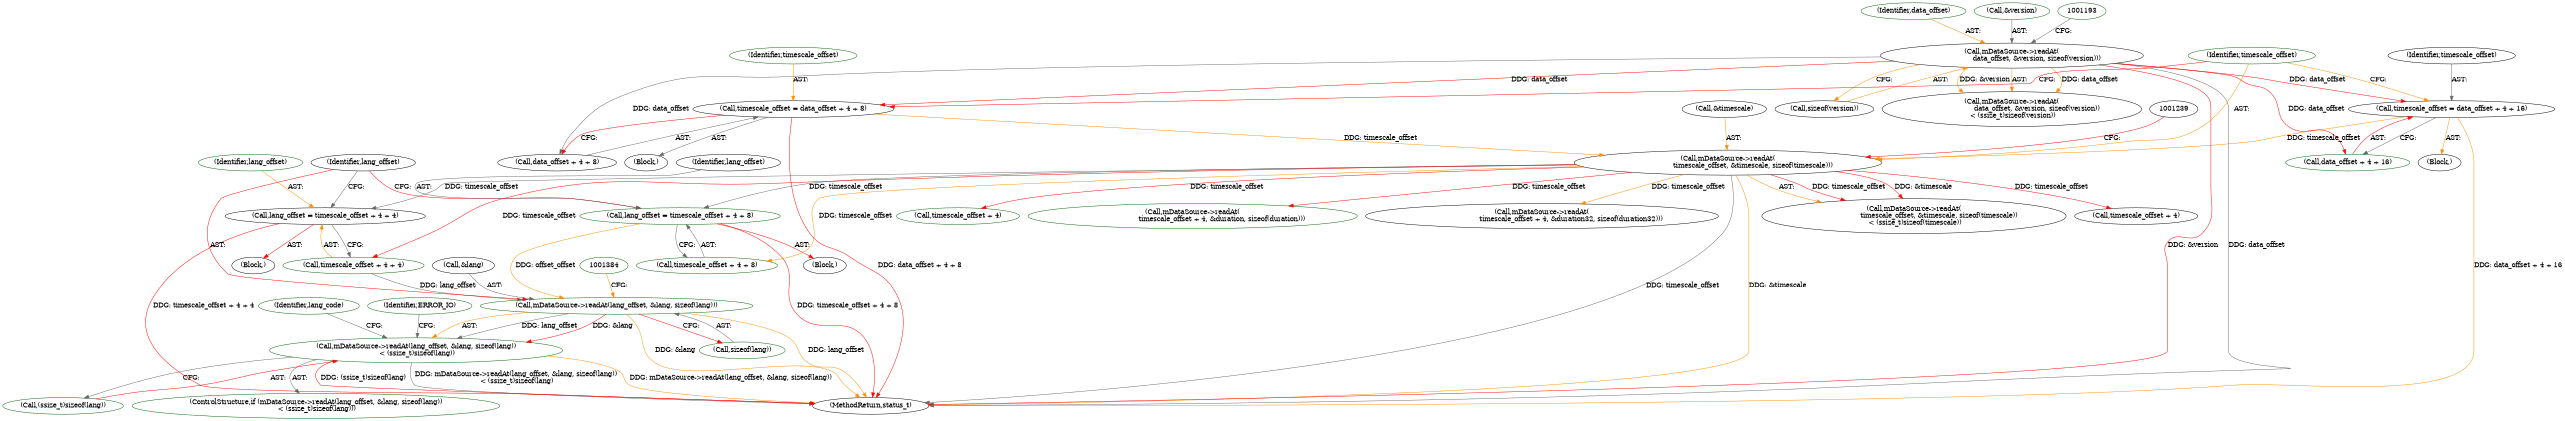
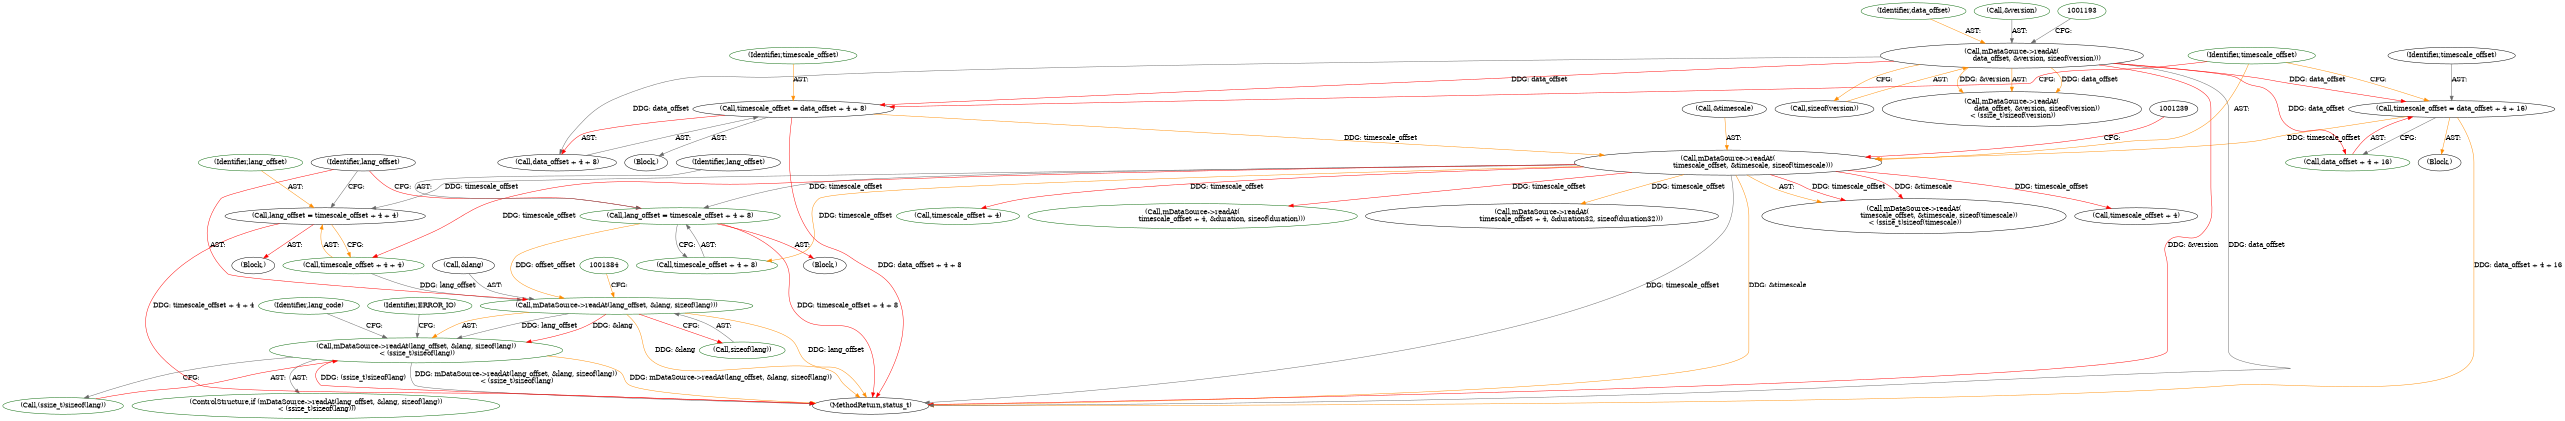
(590, 138) -> (590, 138)
(341, 238) -> (341, 238)
